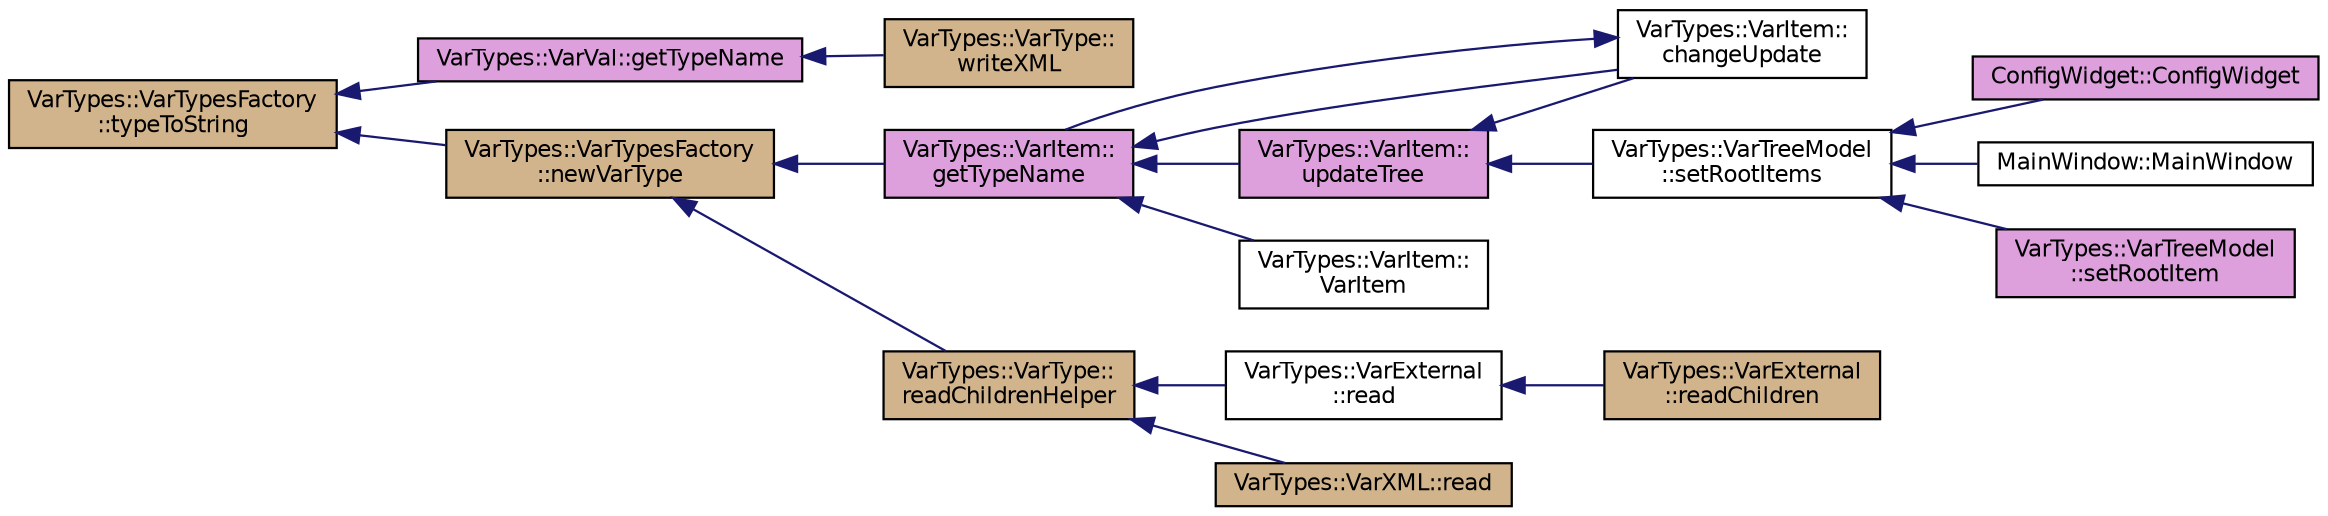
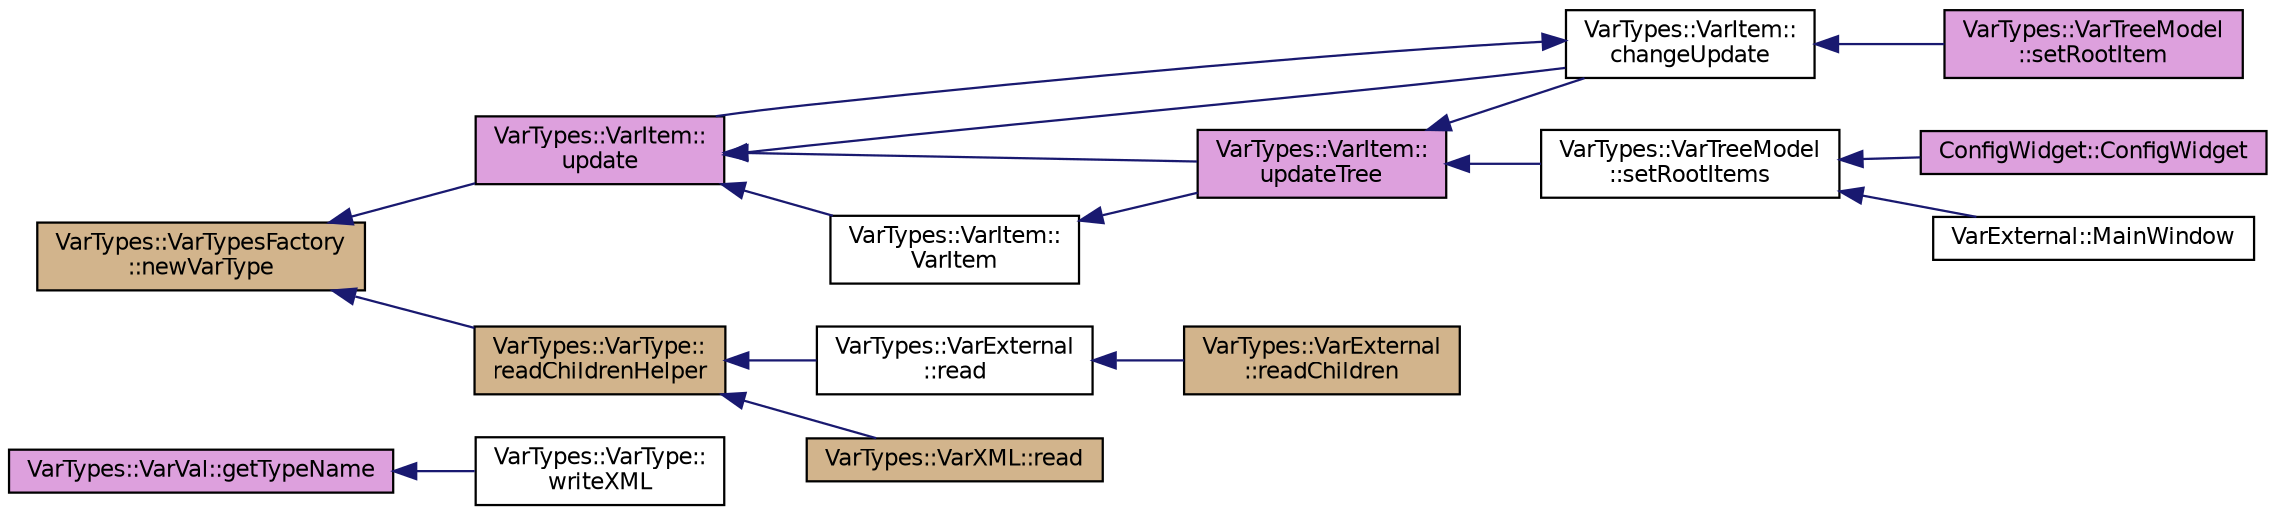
(1009, 53) -> (600, 471)
(173, 114) -> none
(1009, 164) -> (600, 150)
(2146, 164) -> (2094, 238)
none -> (1150, 204)
(1955, 216) -> (1892, 44)
